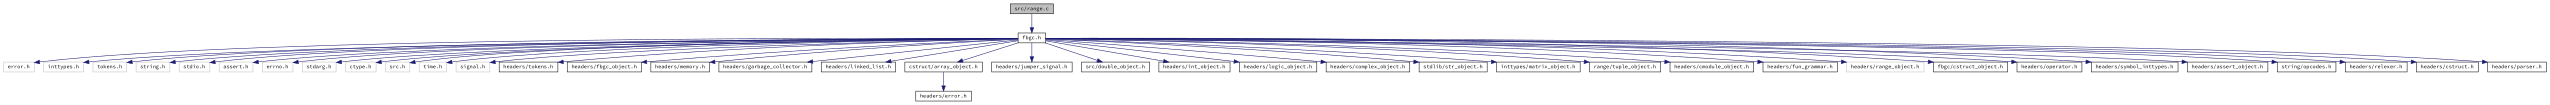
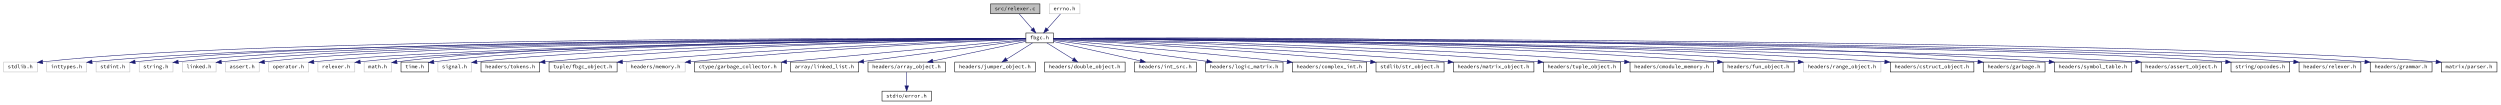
(1032, 9) -> (1015, 9)
(658, 44) -> (1054, 21)
(19, 67) -> (21, 67)
(110, 67) -> (113, 67)
(195, 67) -> (199, 67)
(319, 67) -> (289, 67)
(361, 67) -> (336, 67)
(398, 67) -> (378, 67)
(433, 67) -> (415, 67)
(604, 67) -> (583, 67)
(680, 67) -> (656, 67)
(765, 67) -> (738, 67)
(858, 67) -> (825, 67)
(944, 67) -> (907, 67)
(1032, 67) -> (995, 67)
(1116, 67) -> (1085, 67)
(1194, 67) -> (1165, 67)
(1278, 67) -> (1244, 67)
(1368, 67) -> (1330, 67)
(1538, 67) -> (1494, 67)
(1625, 67) -> (1582, 67)
(1712, 67) -> (1672, 67)
(1800, 67) -> (1759, 67)
(1971, 67) -> (1932, 67)
(2049, 67) -> (2014, 67)
(2135, 67) -> (2093, 67)
(2447, 67) -> (2401, 67)
(2517, 67) -> (2469, 67)
(944, 96) -> (907, 96)
